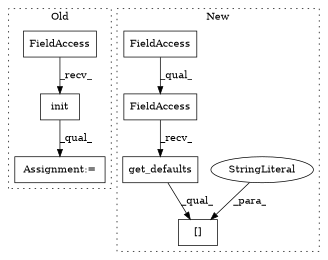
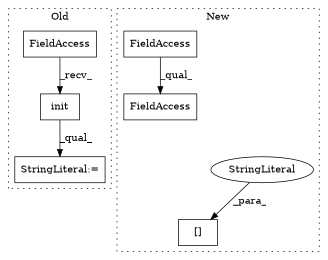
(60, 170) -> (60, 170)
(160, 170) -> none
